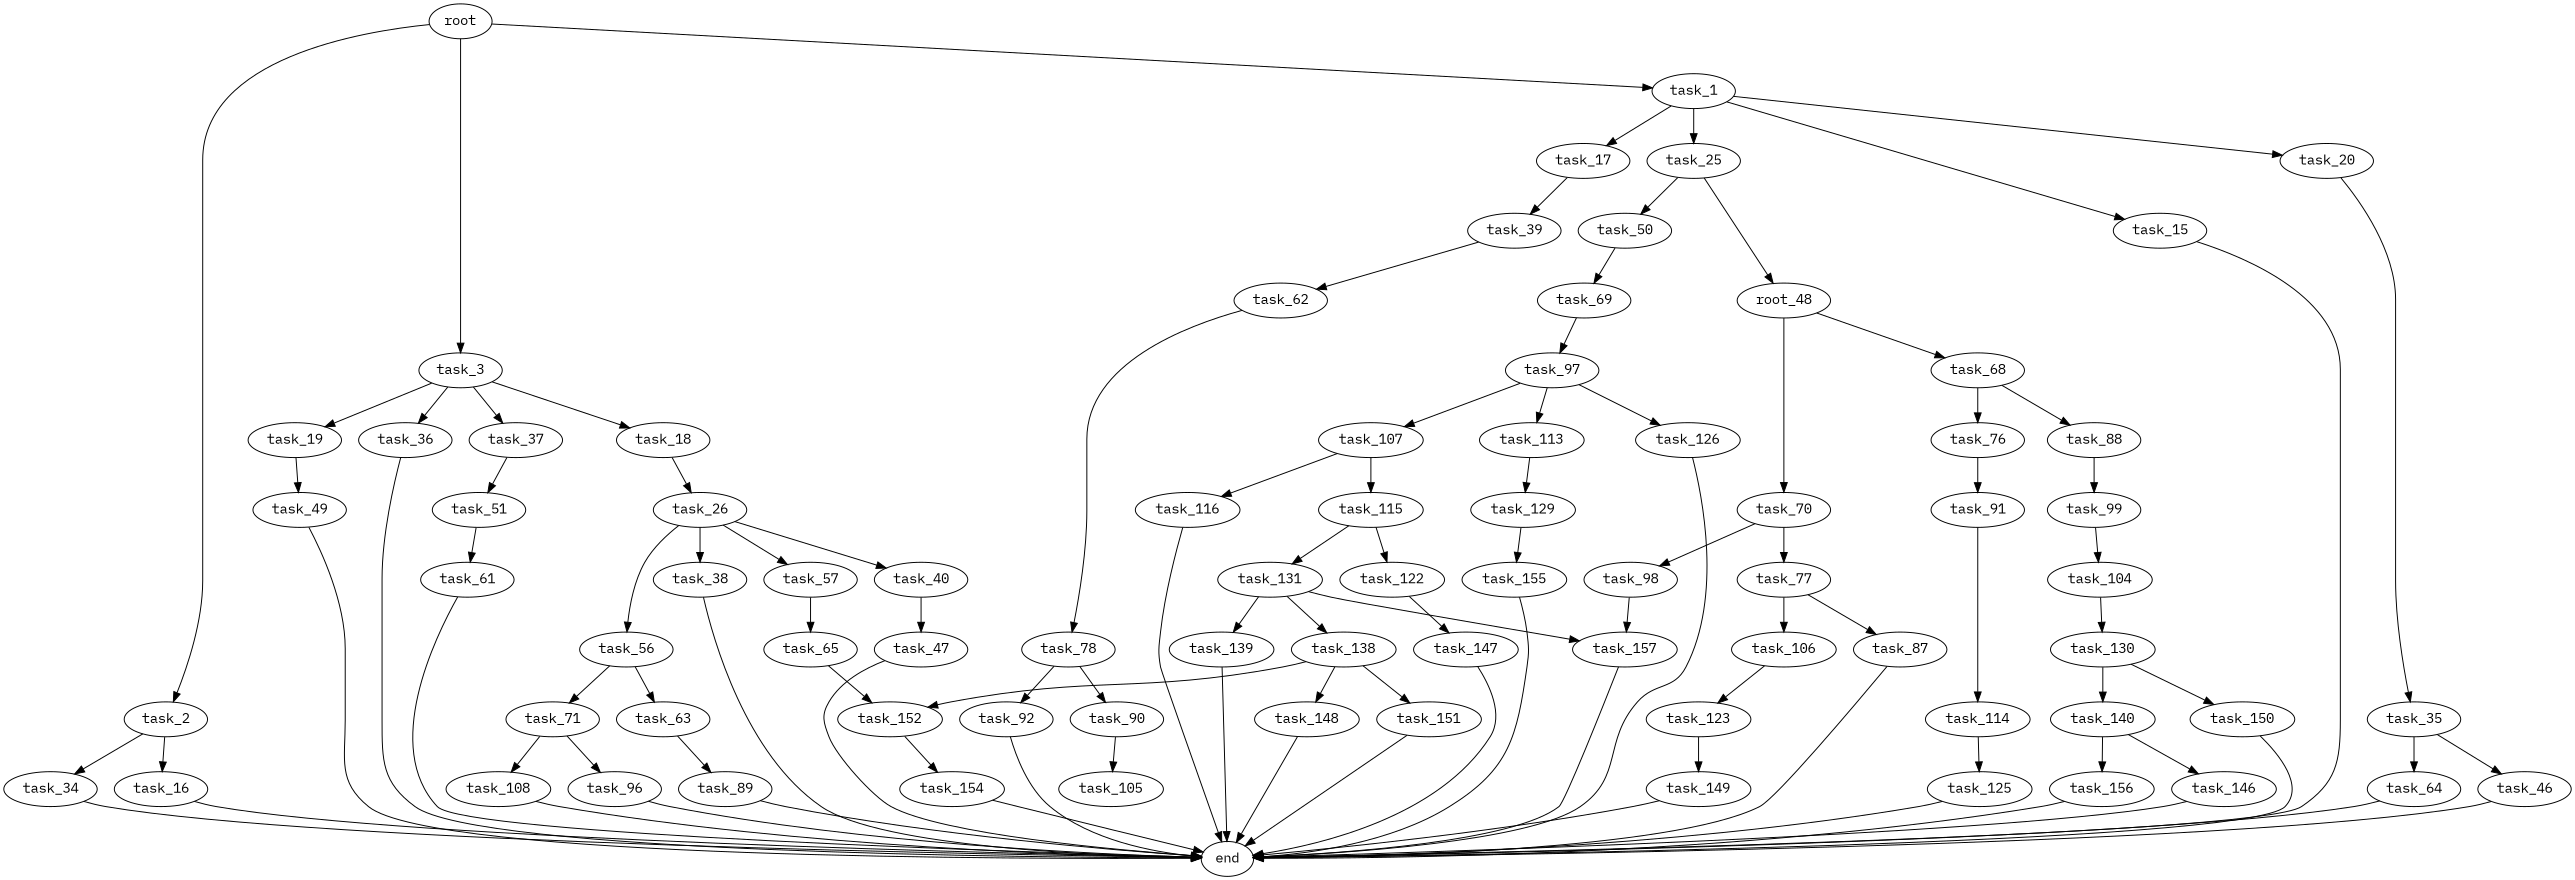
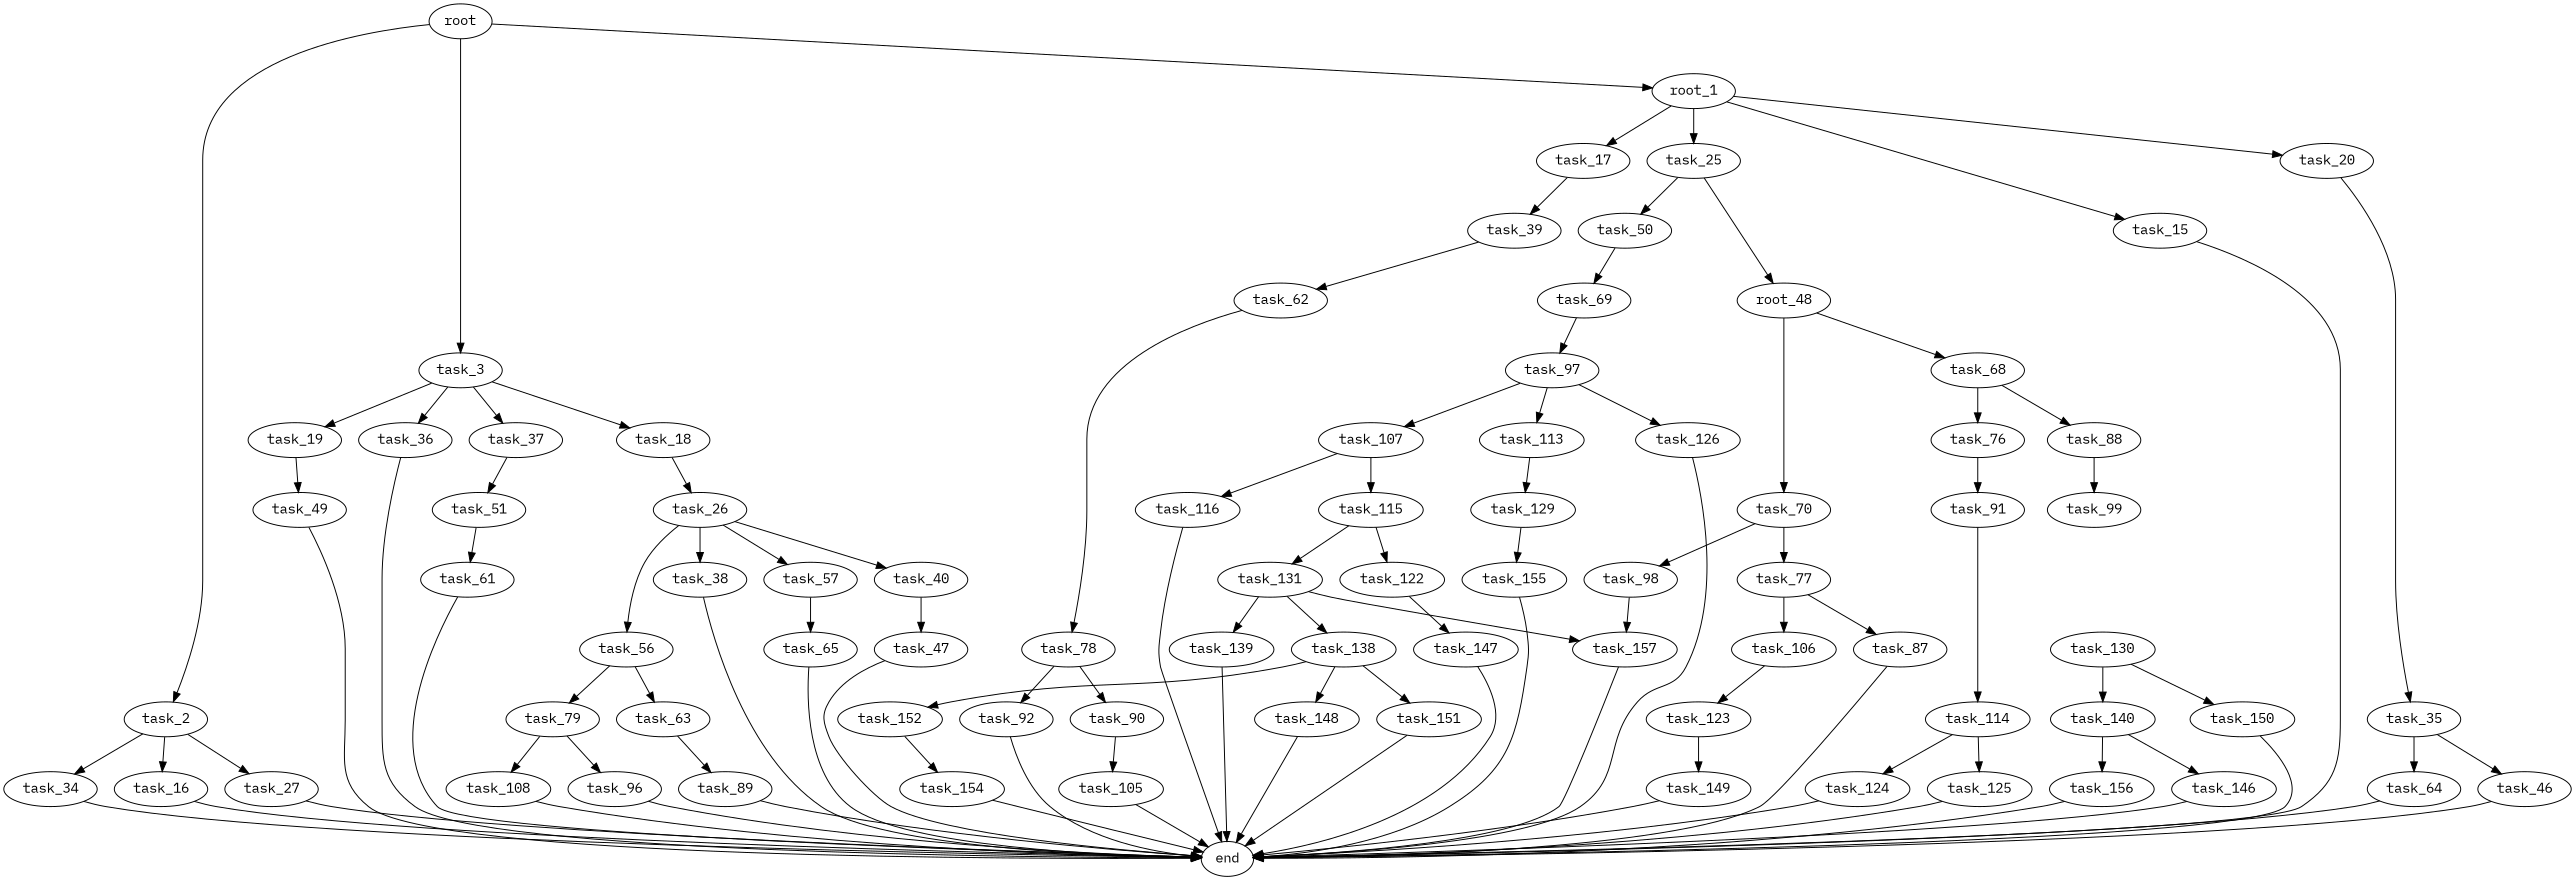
(1694, 91) -> (1694, 91)
(2100, 580) -> none
(842, 677) -> (860, 812)
(553, 719) -> (553, 719)
none -> (272, 789)
none -> (1858, 789)
none -> (1168, 823)
